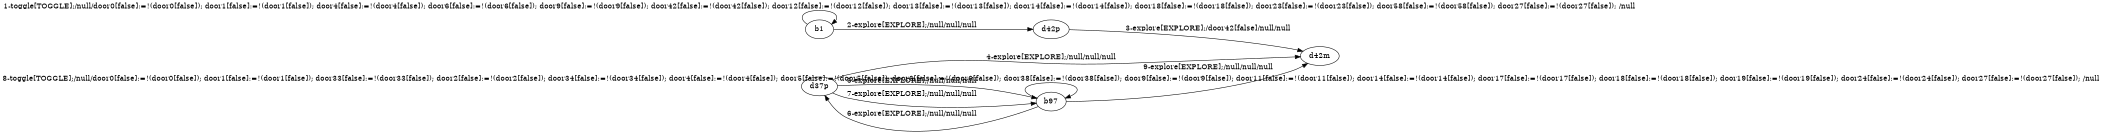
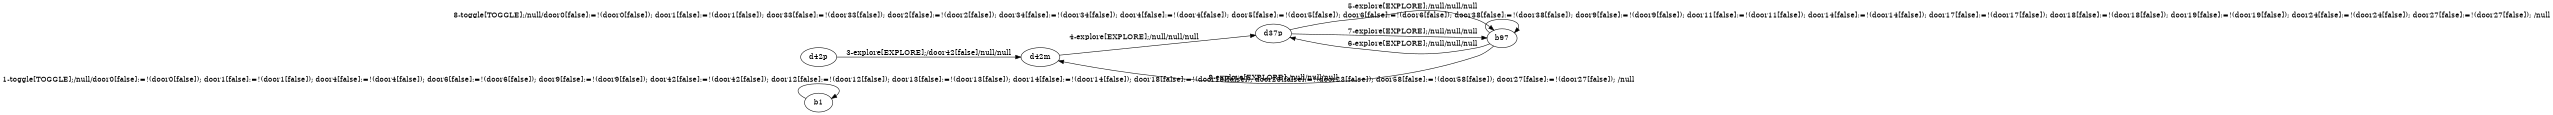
(931, 29) -> none
(1063, 64) -> (1155, 45)
